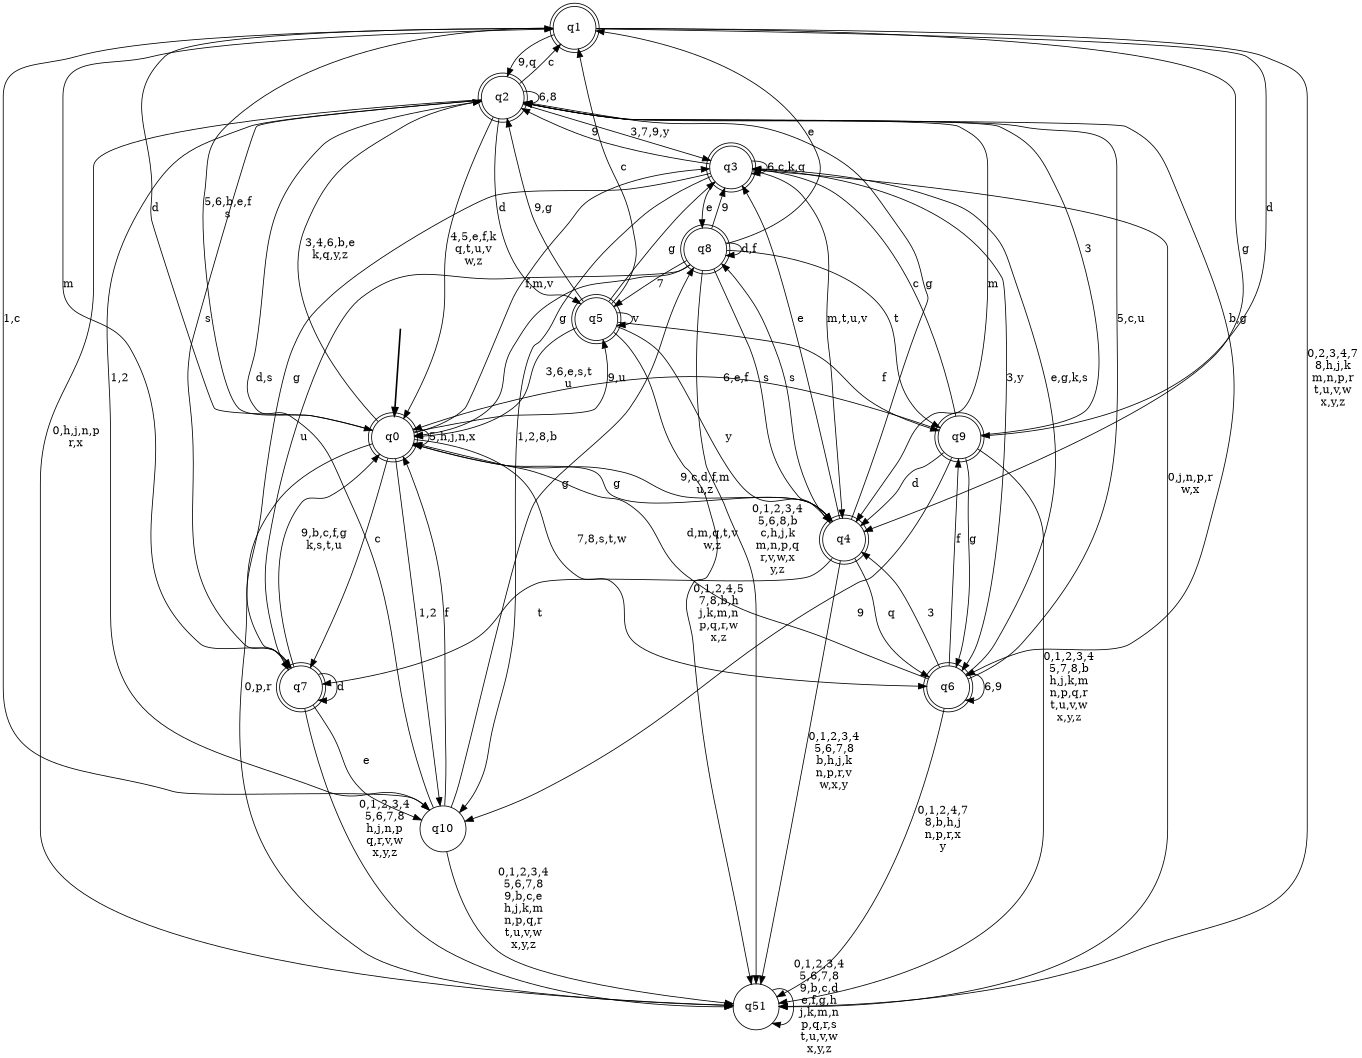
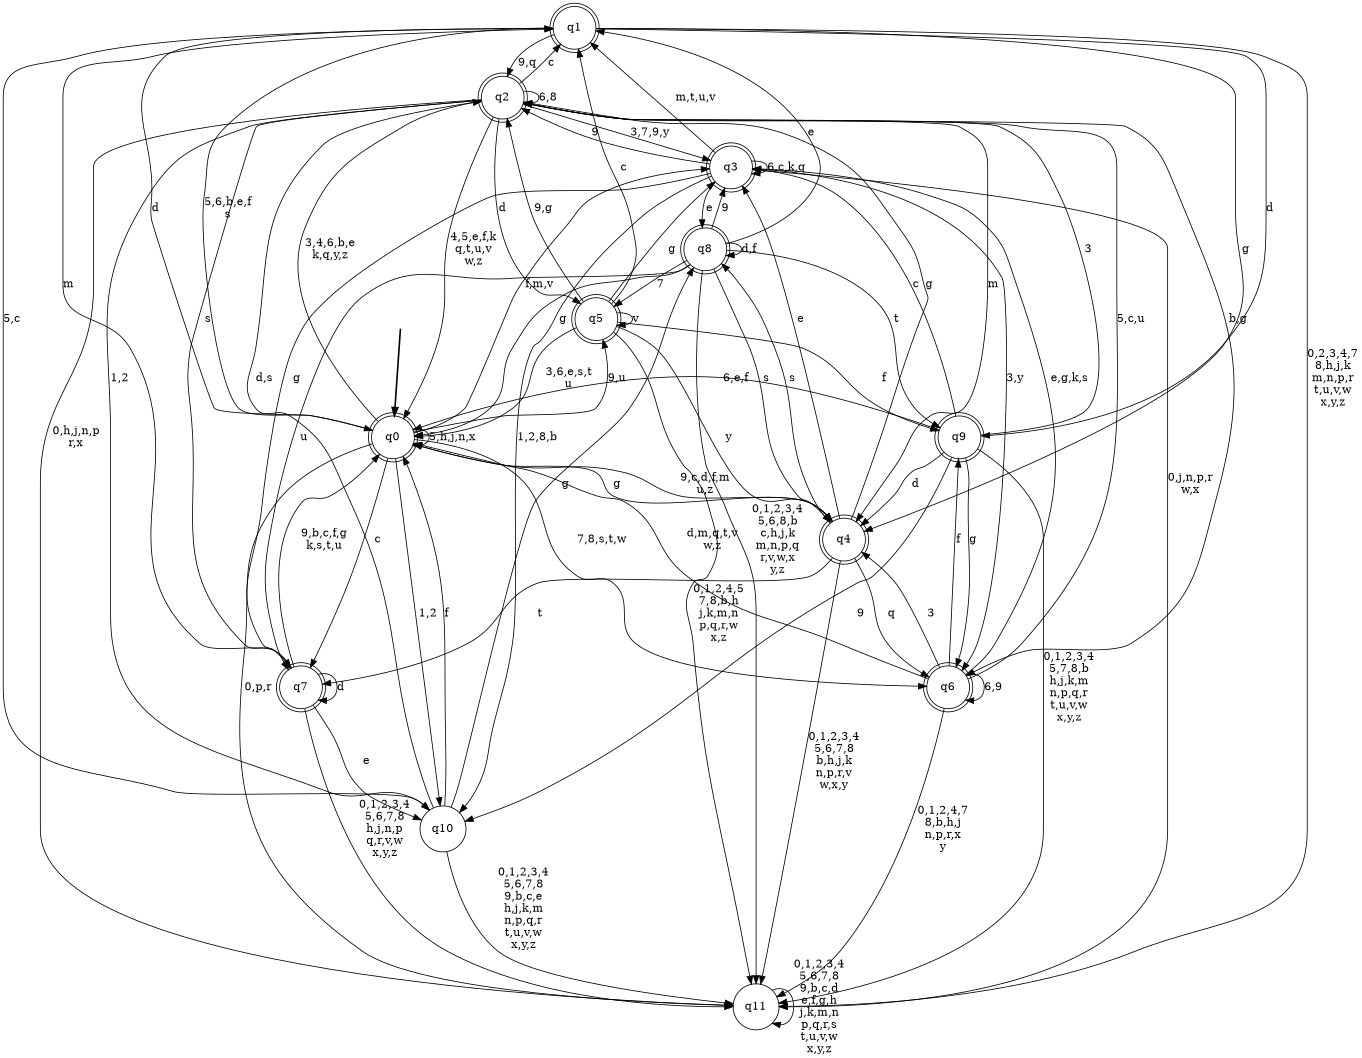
(12, 319) -> (12, 319)
(827, 321) -> (656, 100)
(756, 1007) -> (756, 1007)
